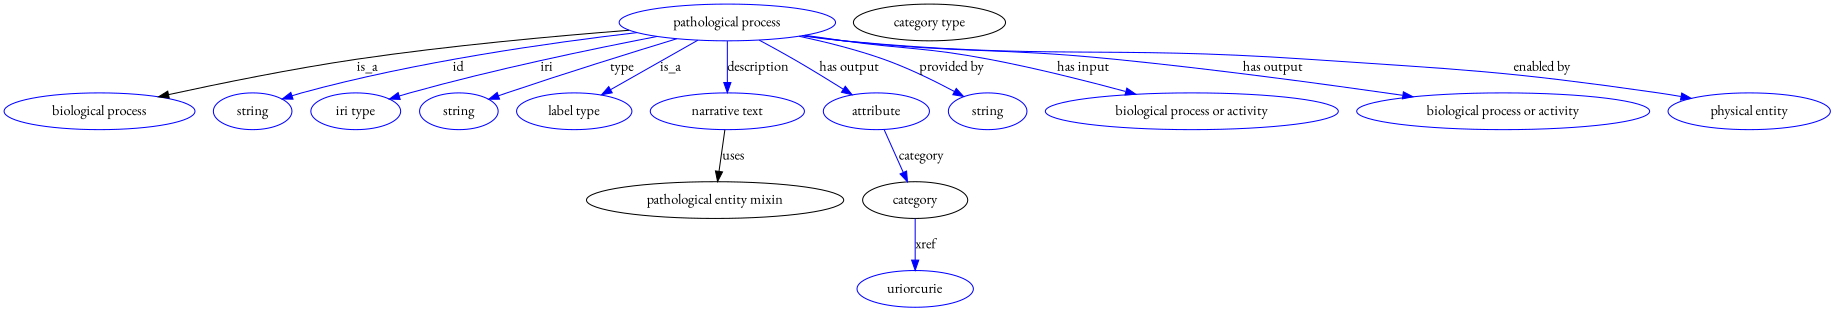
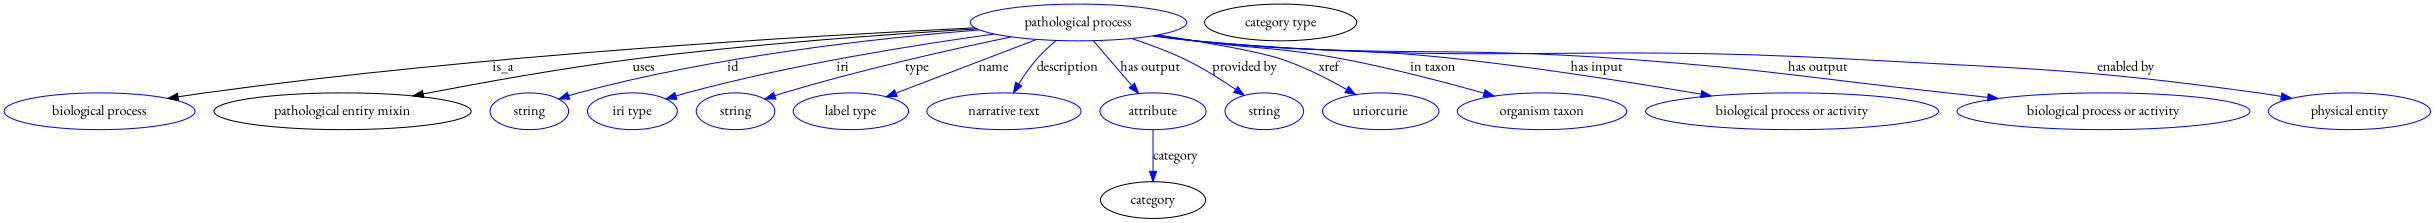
(671, 67) -> (994, 67)
none -> (1542, 111)
(722, 151) -> (699, 51)
(915, 239) -> (1265, 55)
